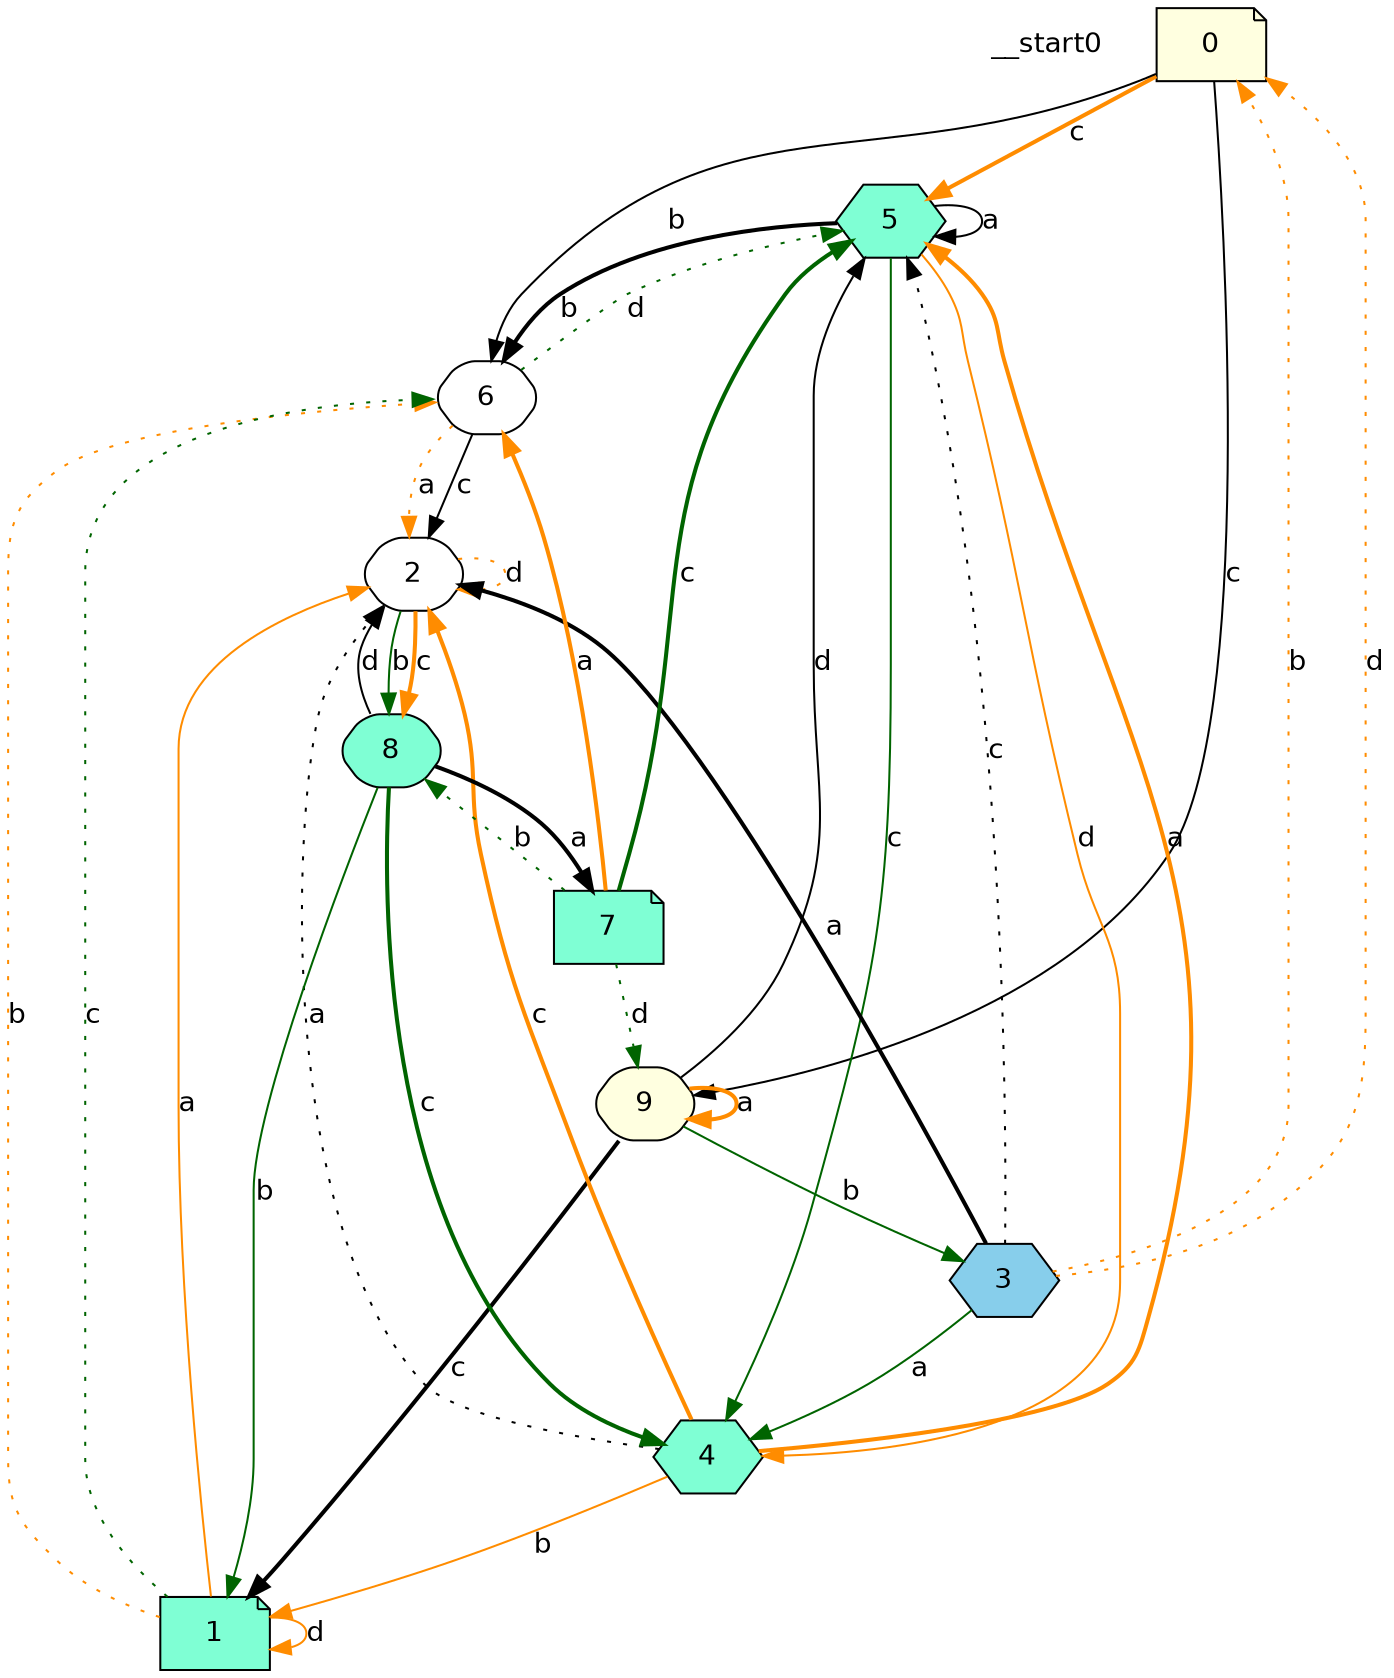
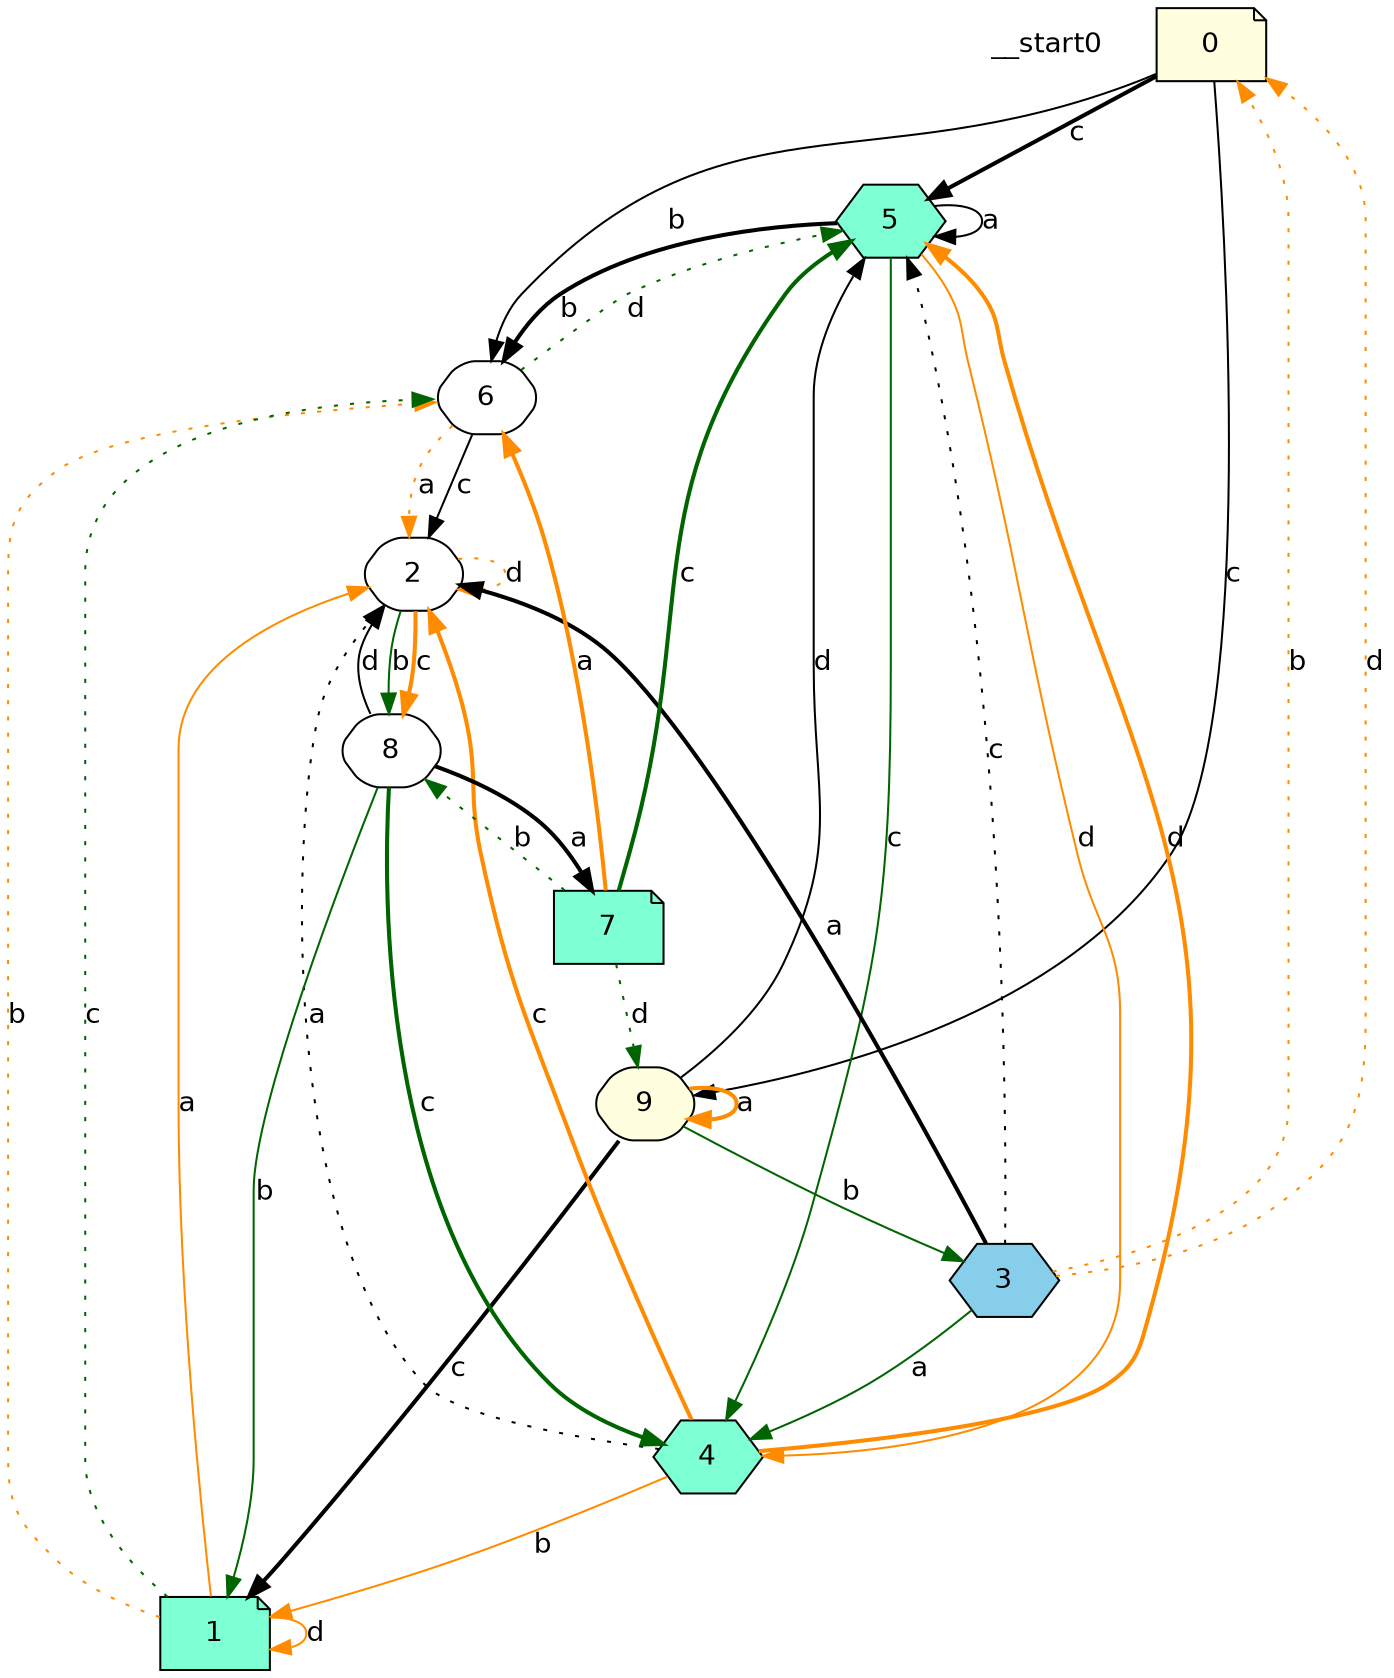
(1052, 133) -> (1052, 133)
(392, 751) -> (392, 751)
(1176, 839) -> (1177, 839)
